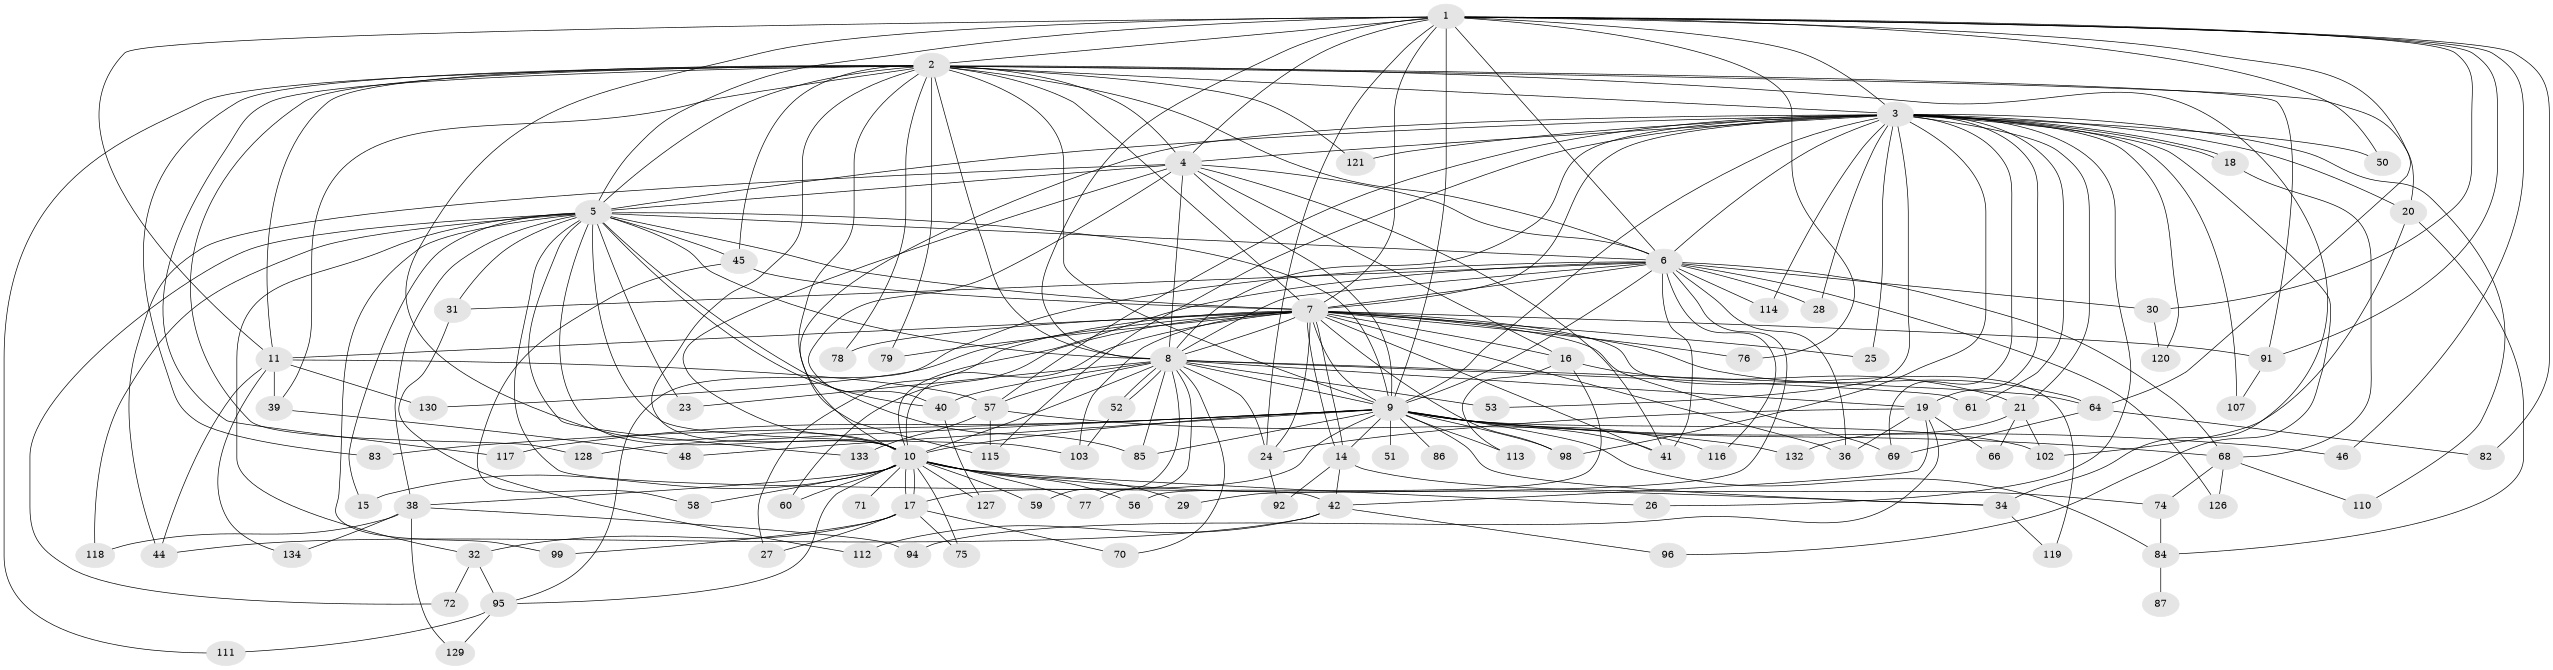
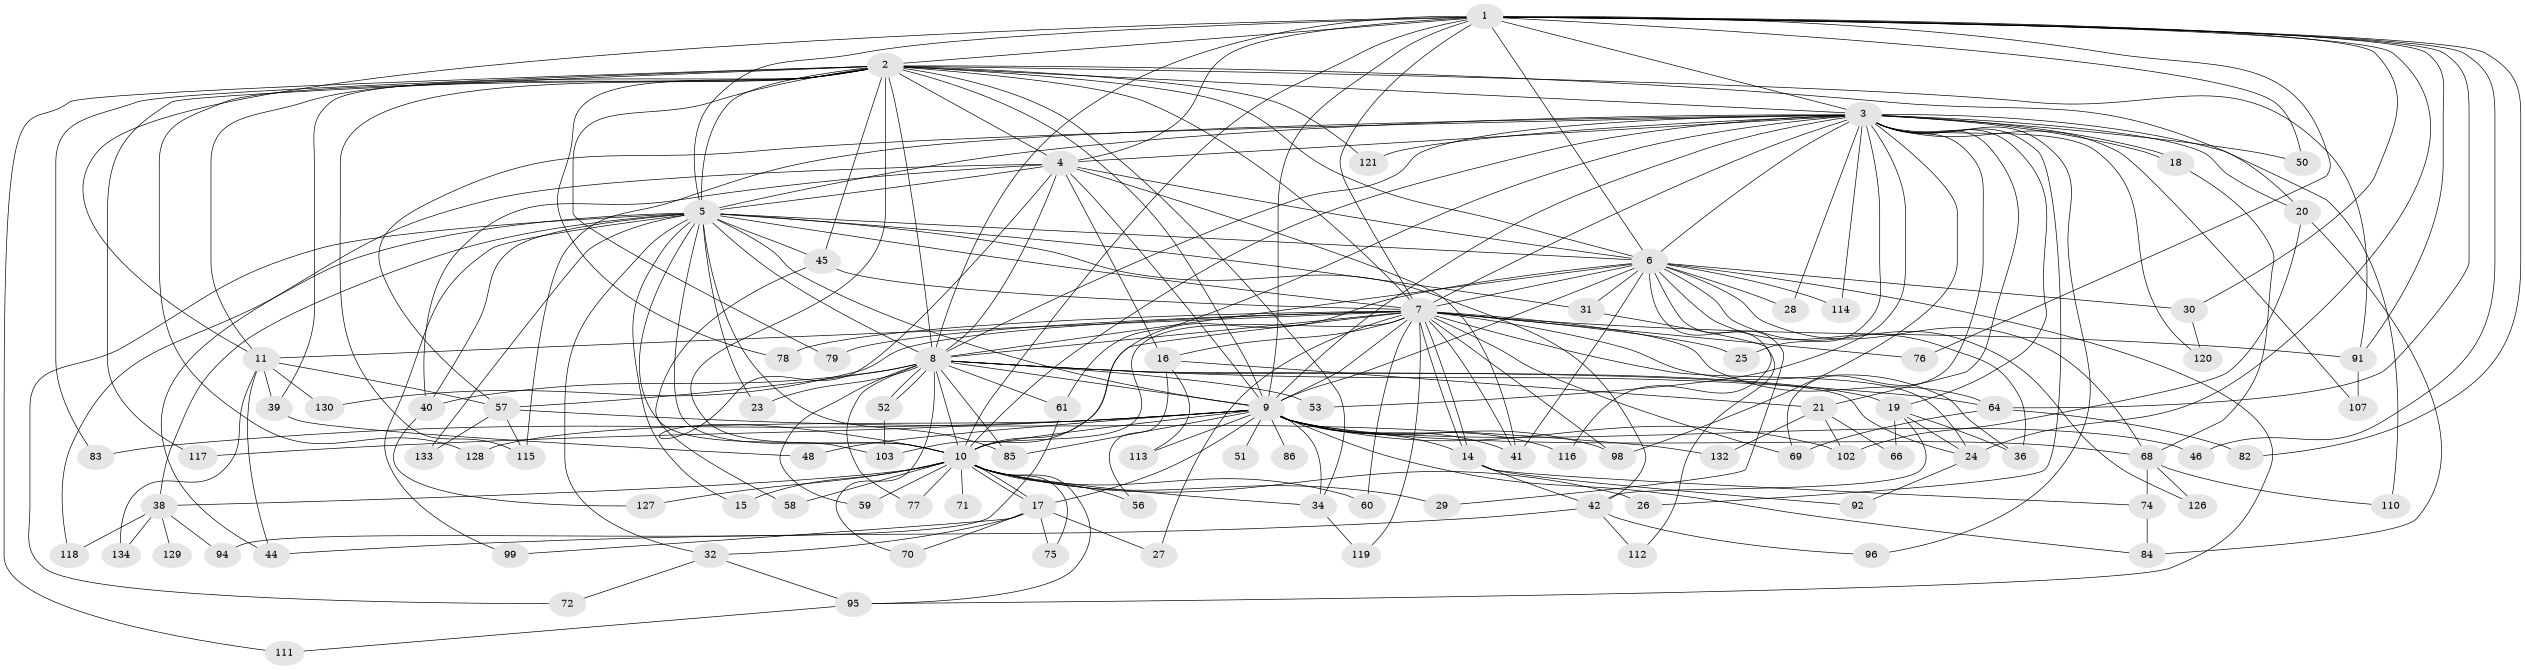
(1490, 525) -> (564, 536)
(2161, 604) -> none
(477, 629) -> none
